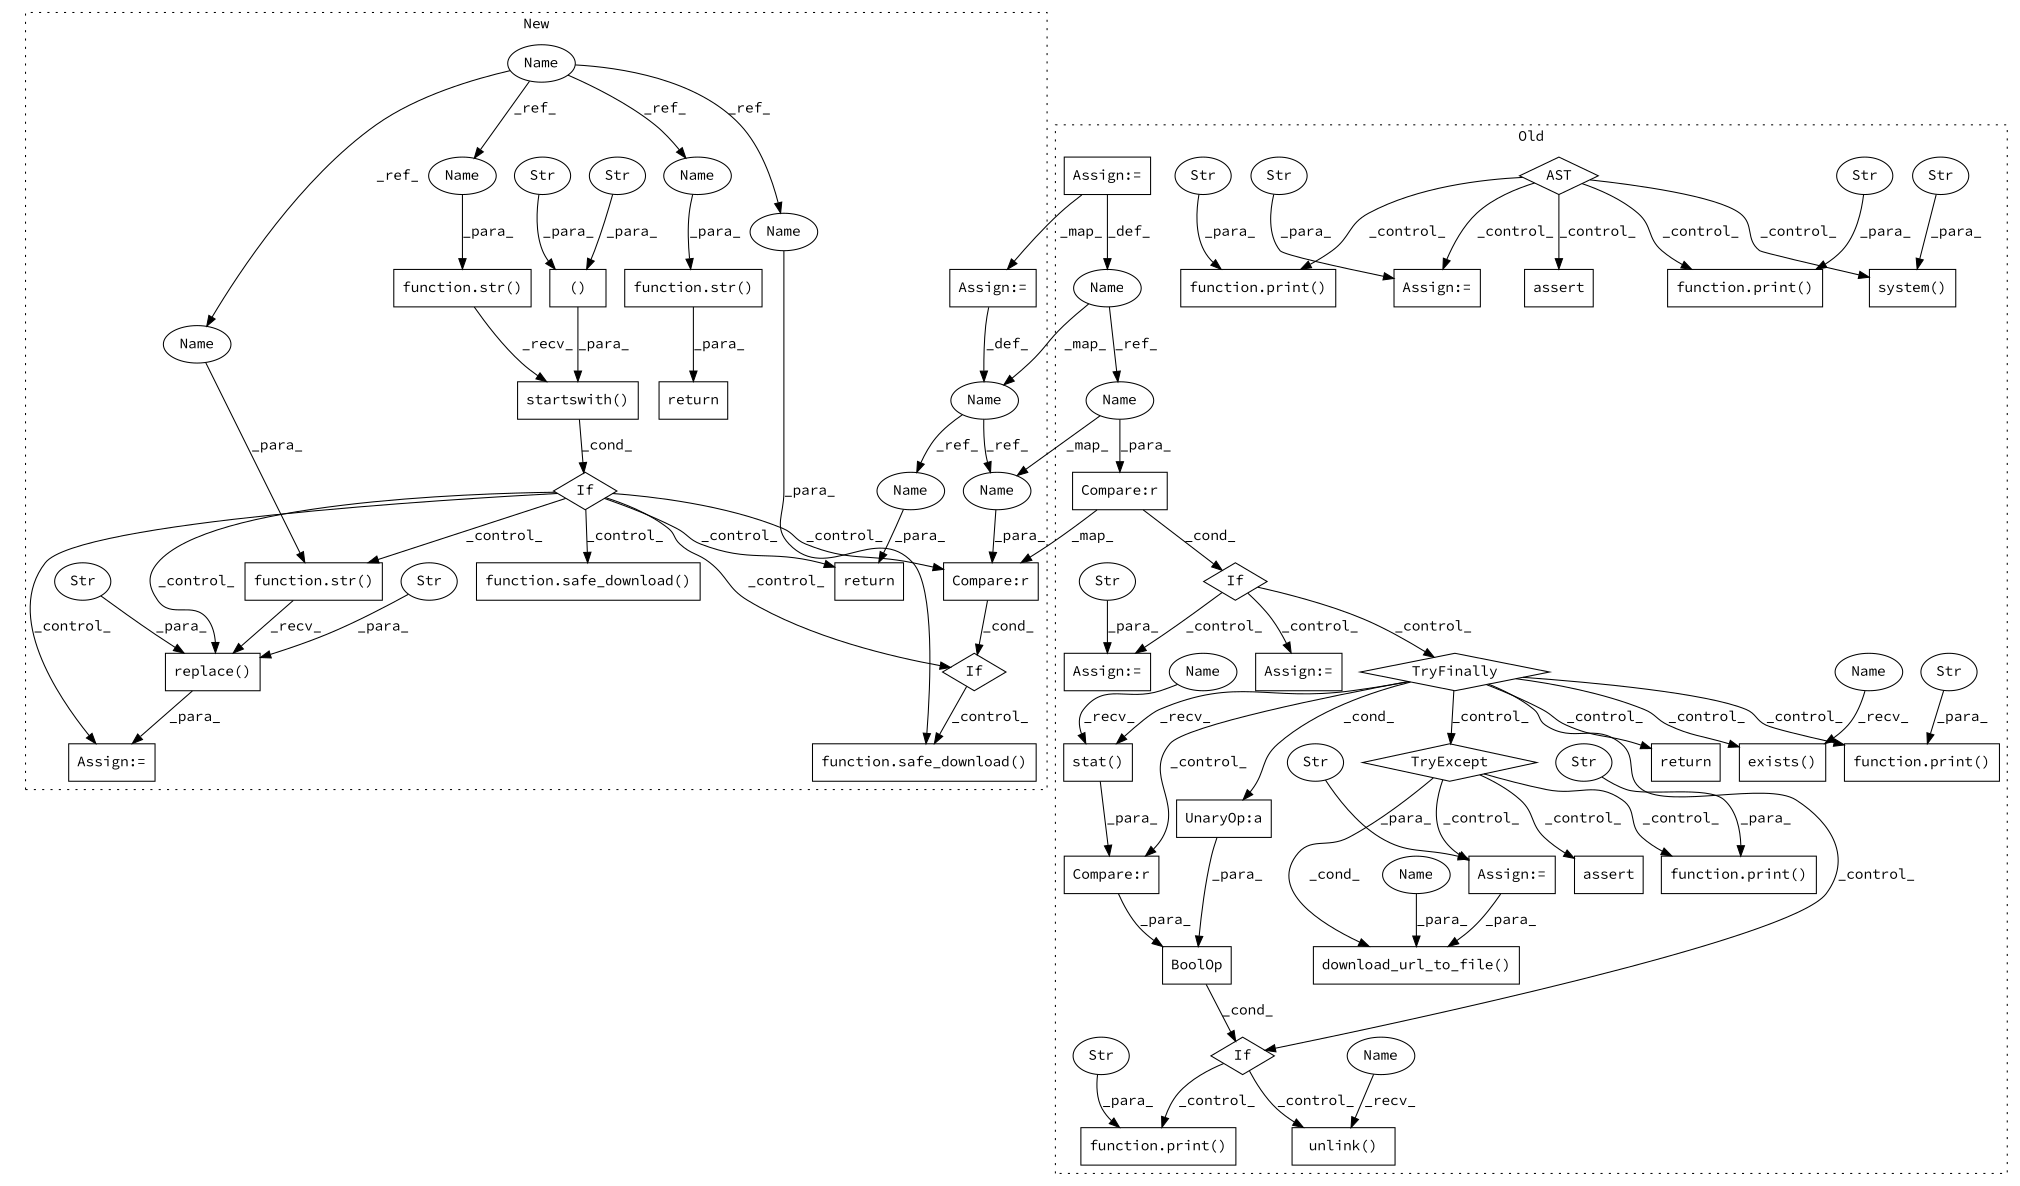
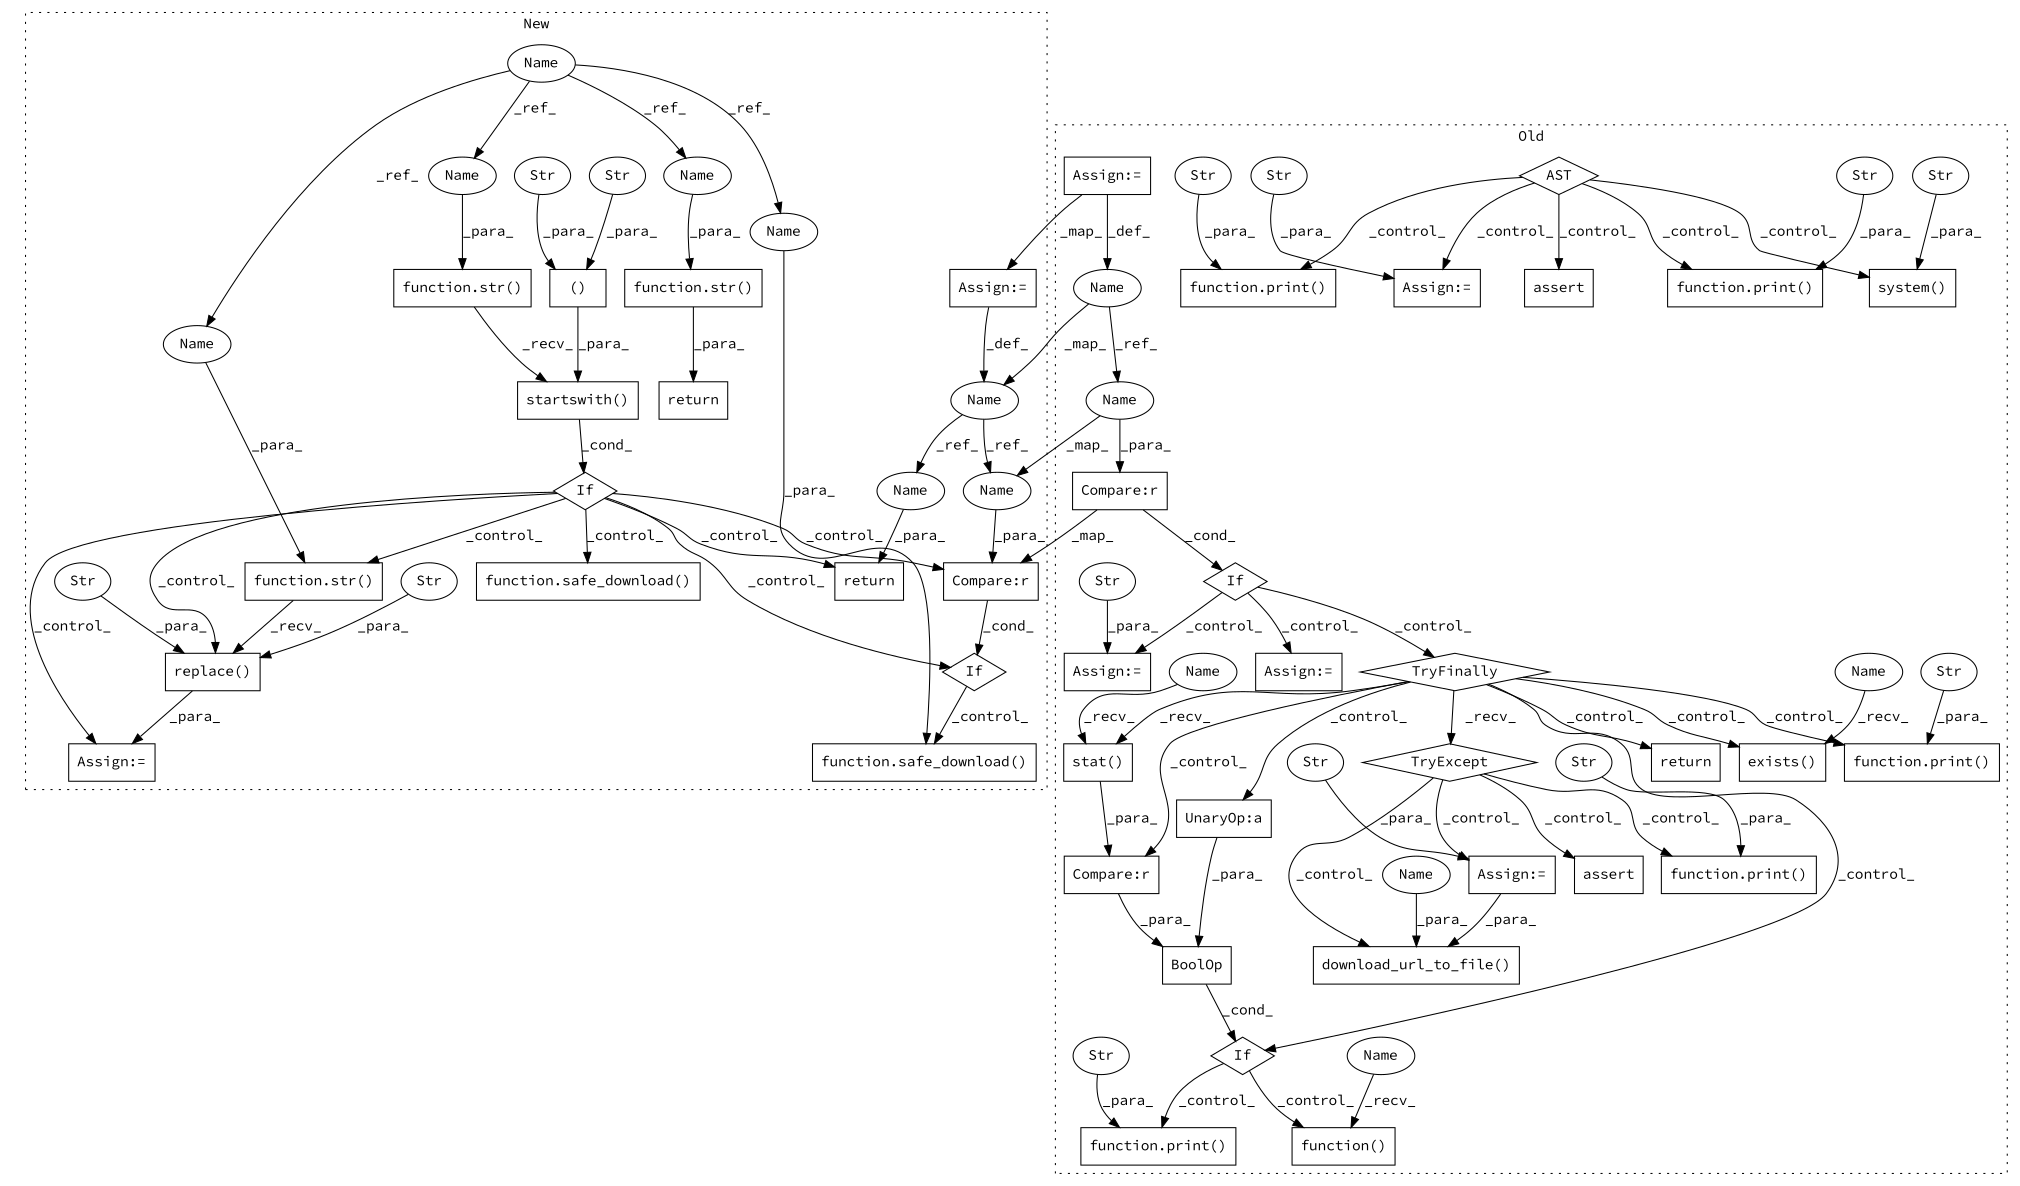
(1369, 717) -> (1369, 717)
(1491, 717) -> (1491, 717)
(1335, 875) -> (1335, 875)
(1344, 1146) -> (1344, 1146)
